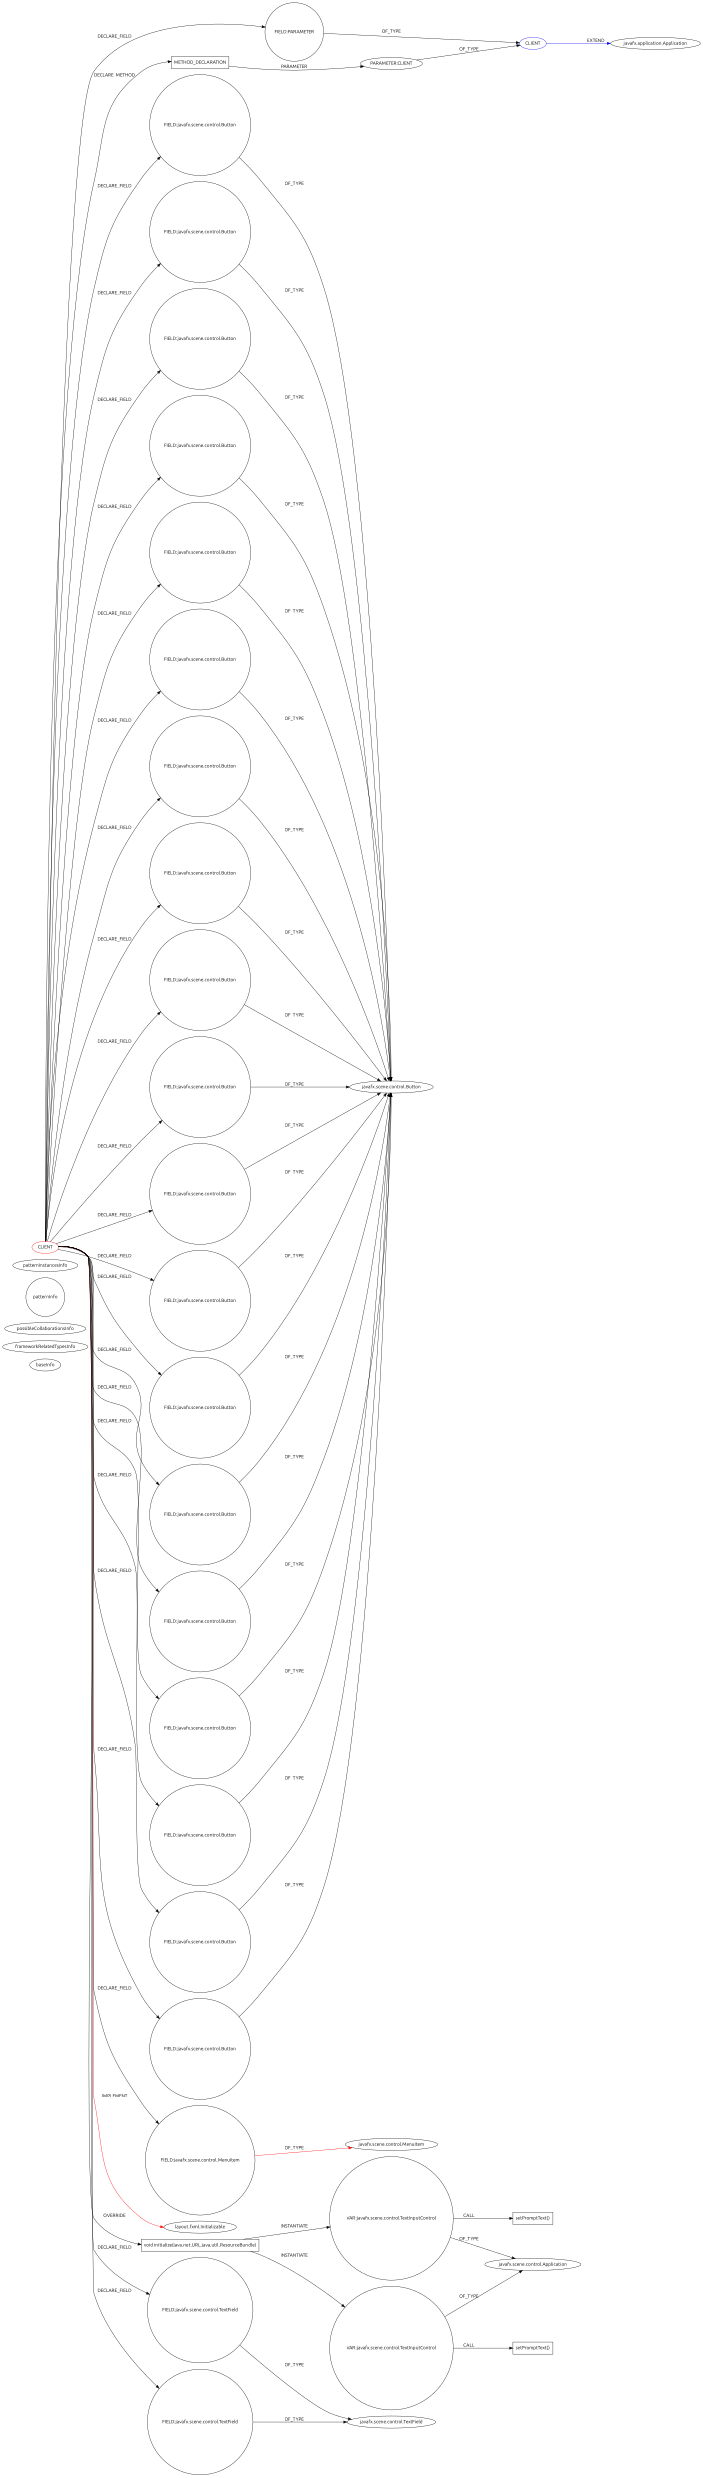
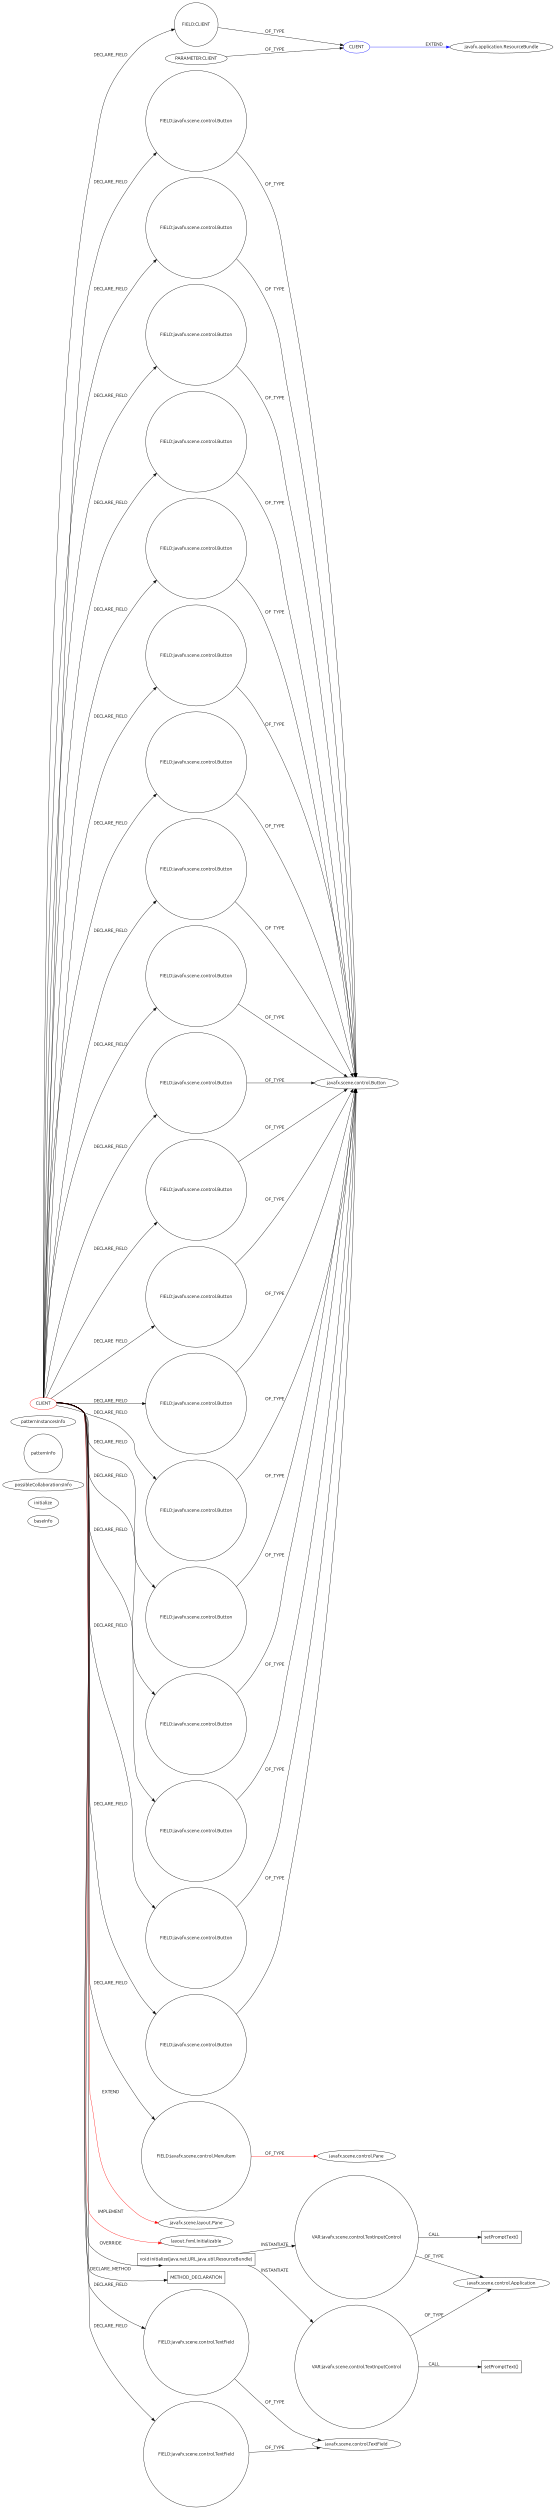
(294, 32) -> (196, 25)
(656, 43) -> (501, 47)
(295, 70) -> none
(45, 1347) -> (43, 1503)
(391, 2144) -> (357, 2156)
none -> (196, 2223)
